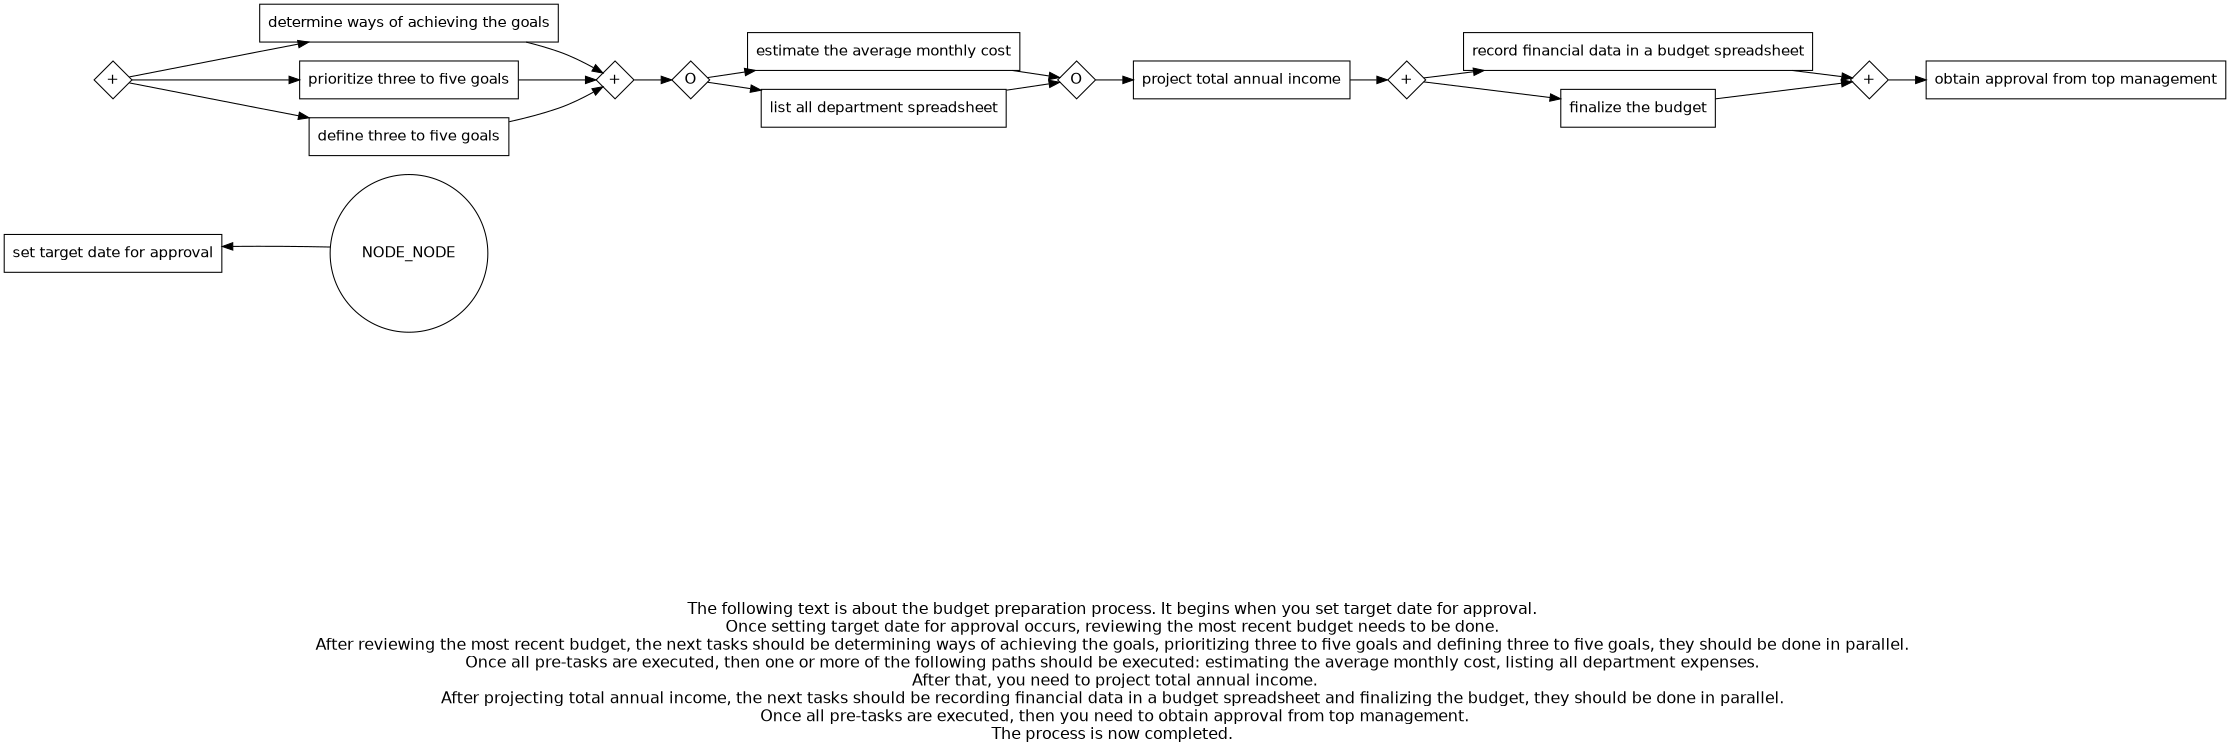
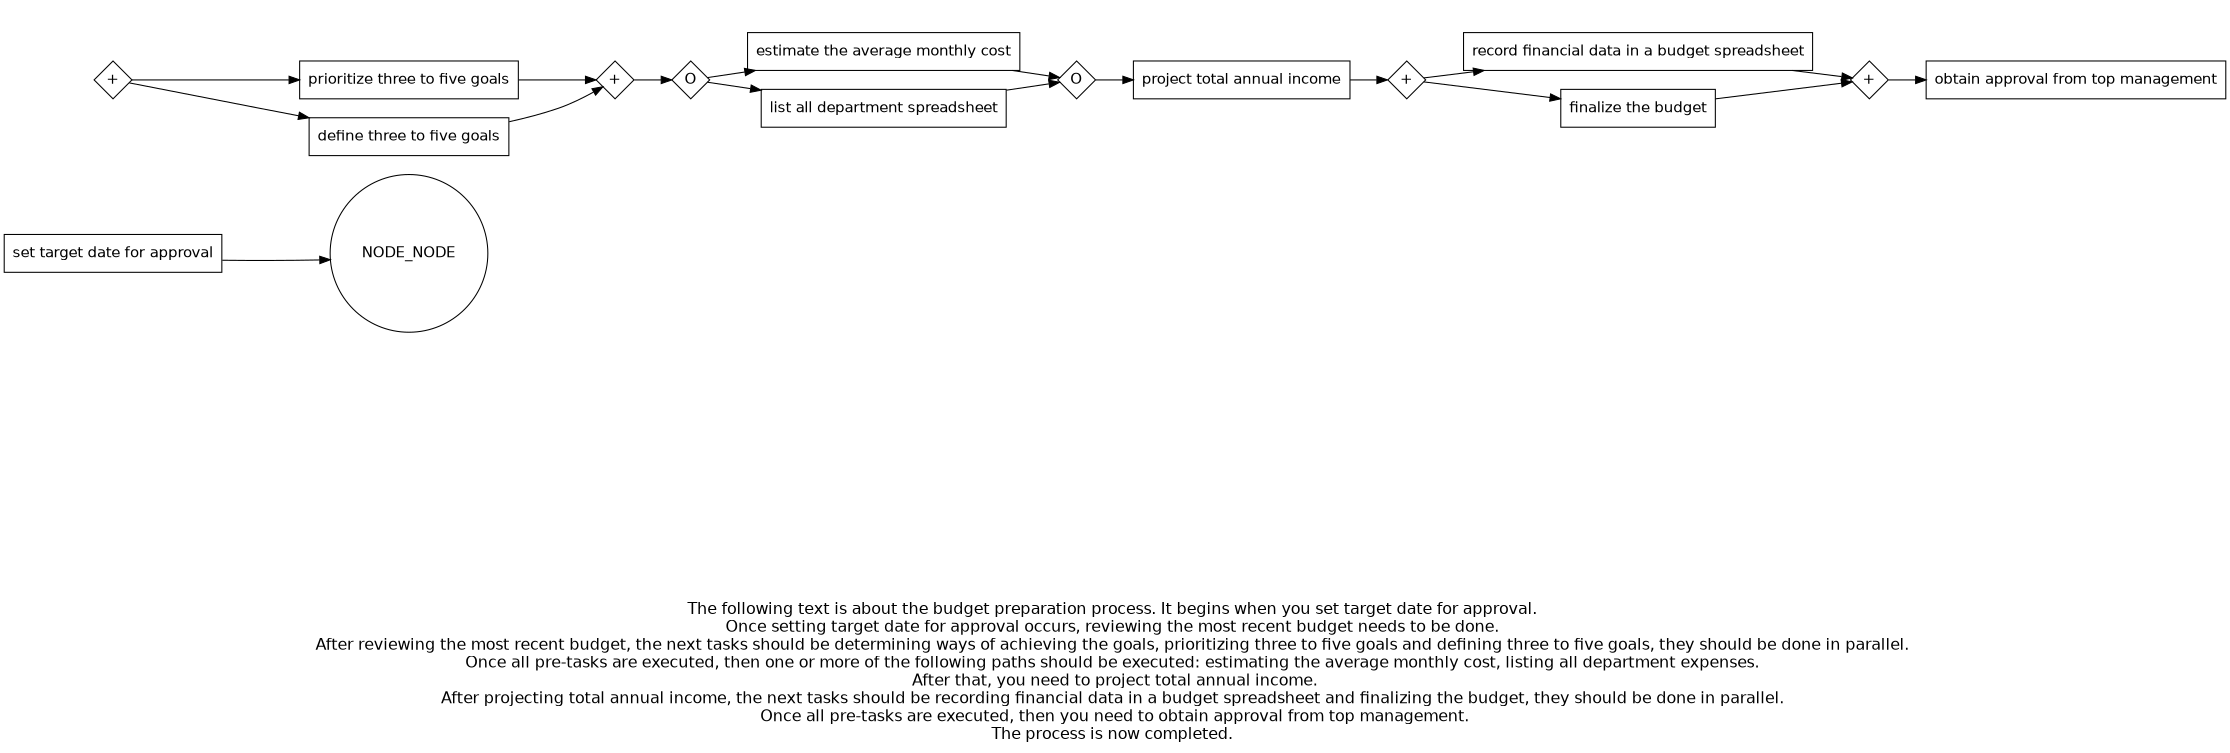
(409, 23) -> none
(282, 246) -> (271, 260)
